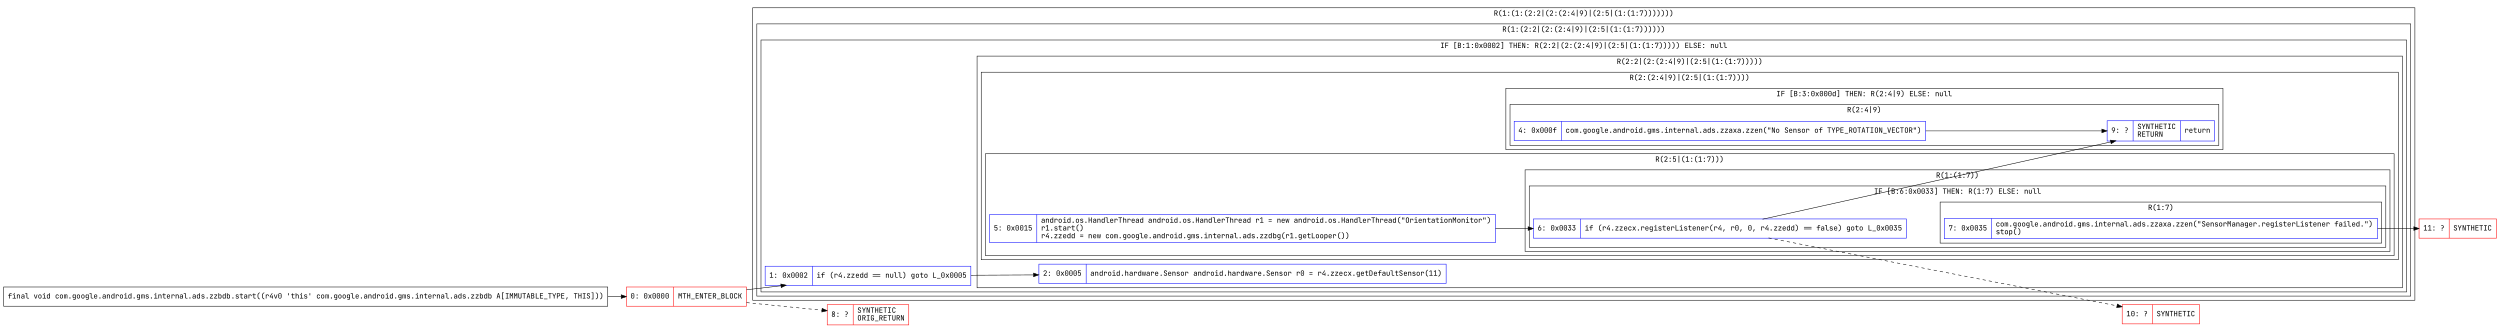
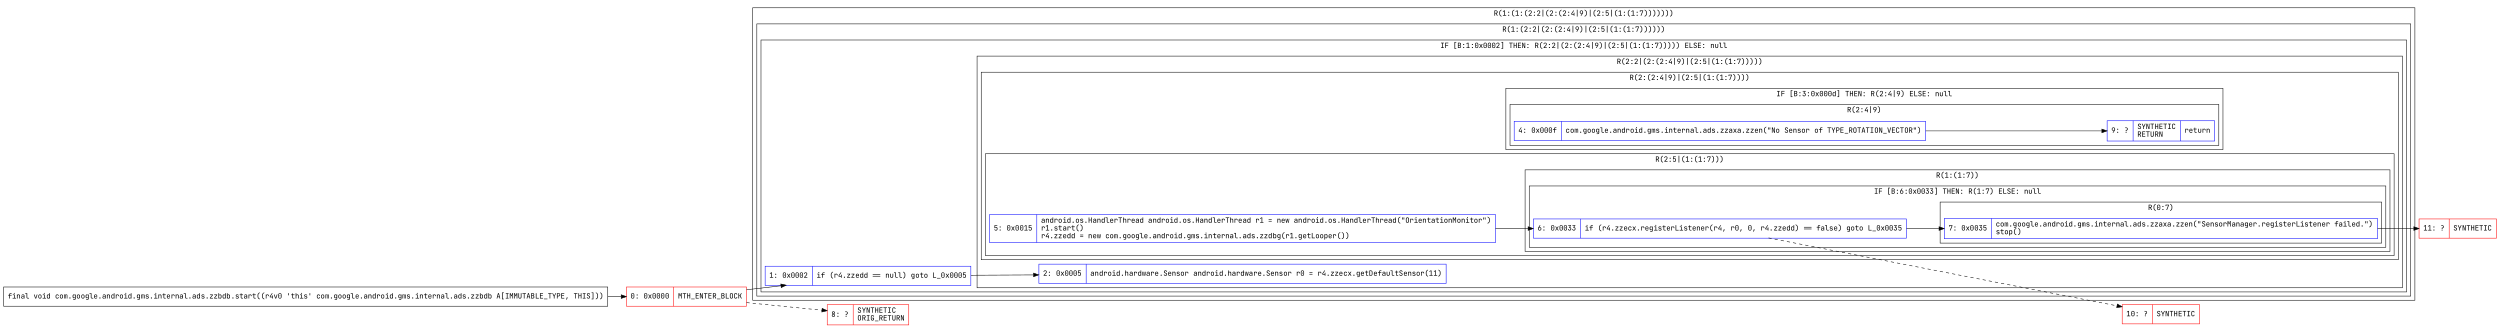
(1937, 181) -> (1923, 229)
(2161, 208) -> (2161, 208)
